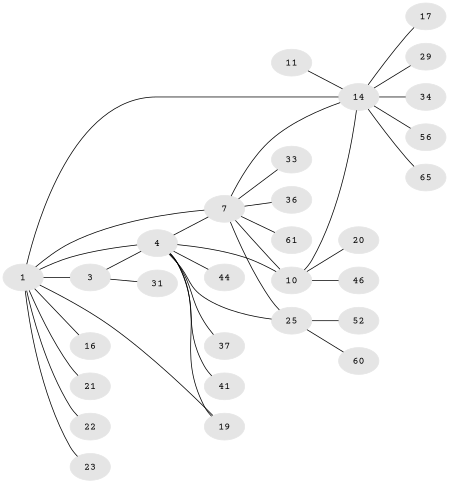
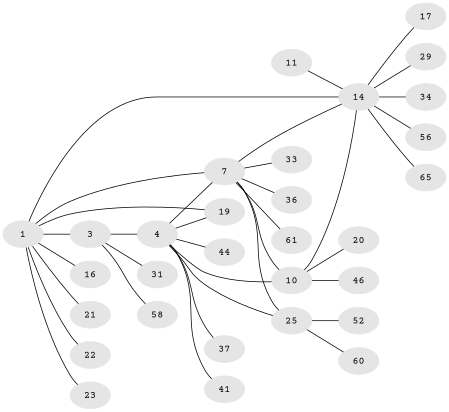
(87, 253) -> none
none -> (157, 315)
